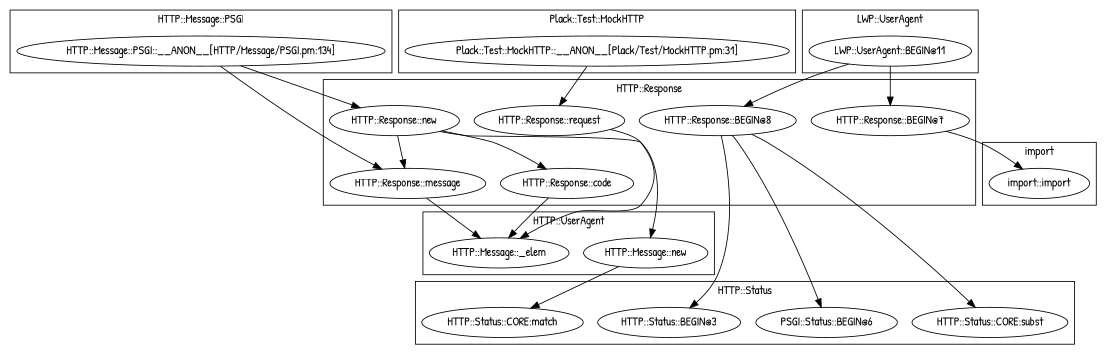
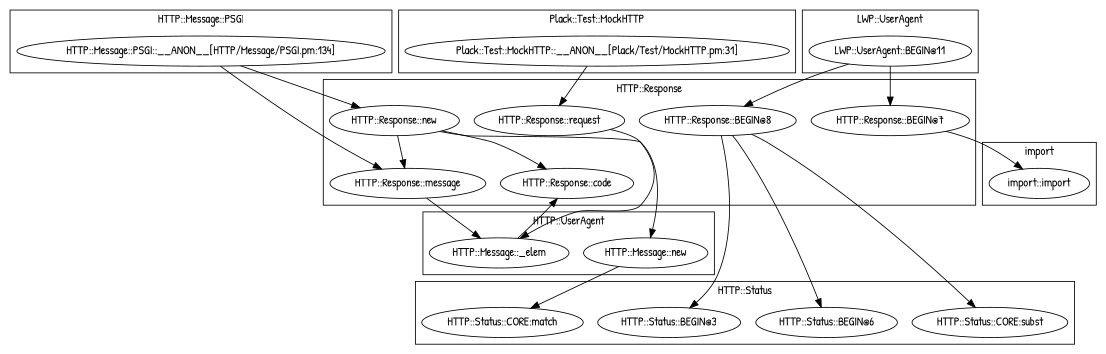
(529, 217) -> (535, 222)
(827, 322) -> (827, 322)
